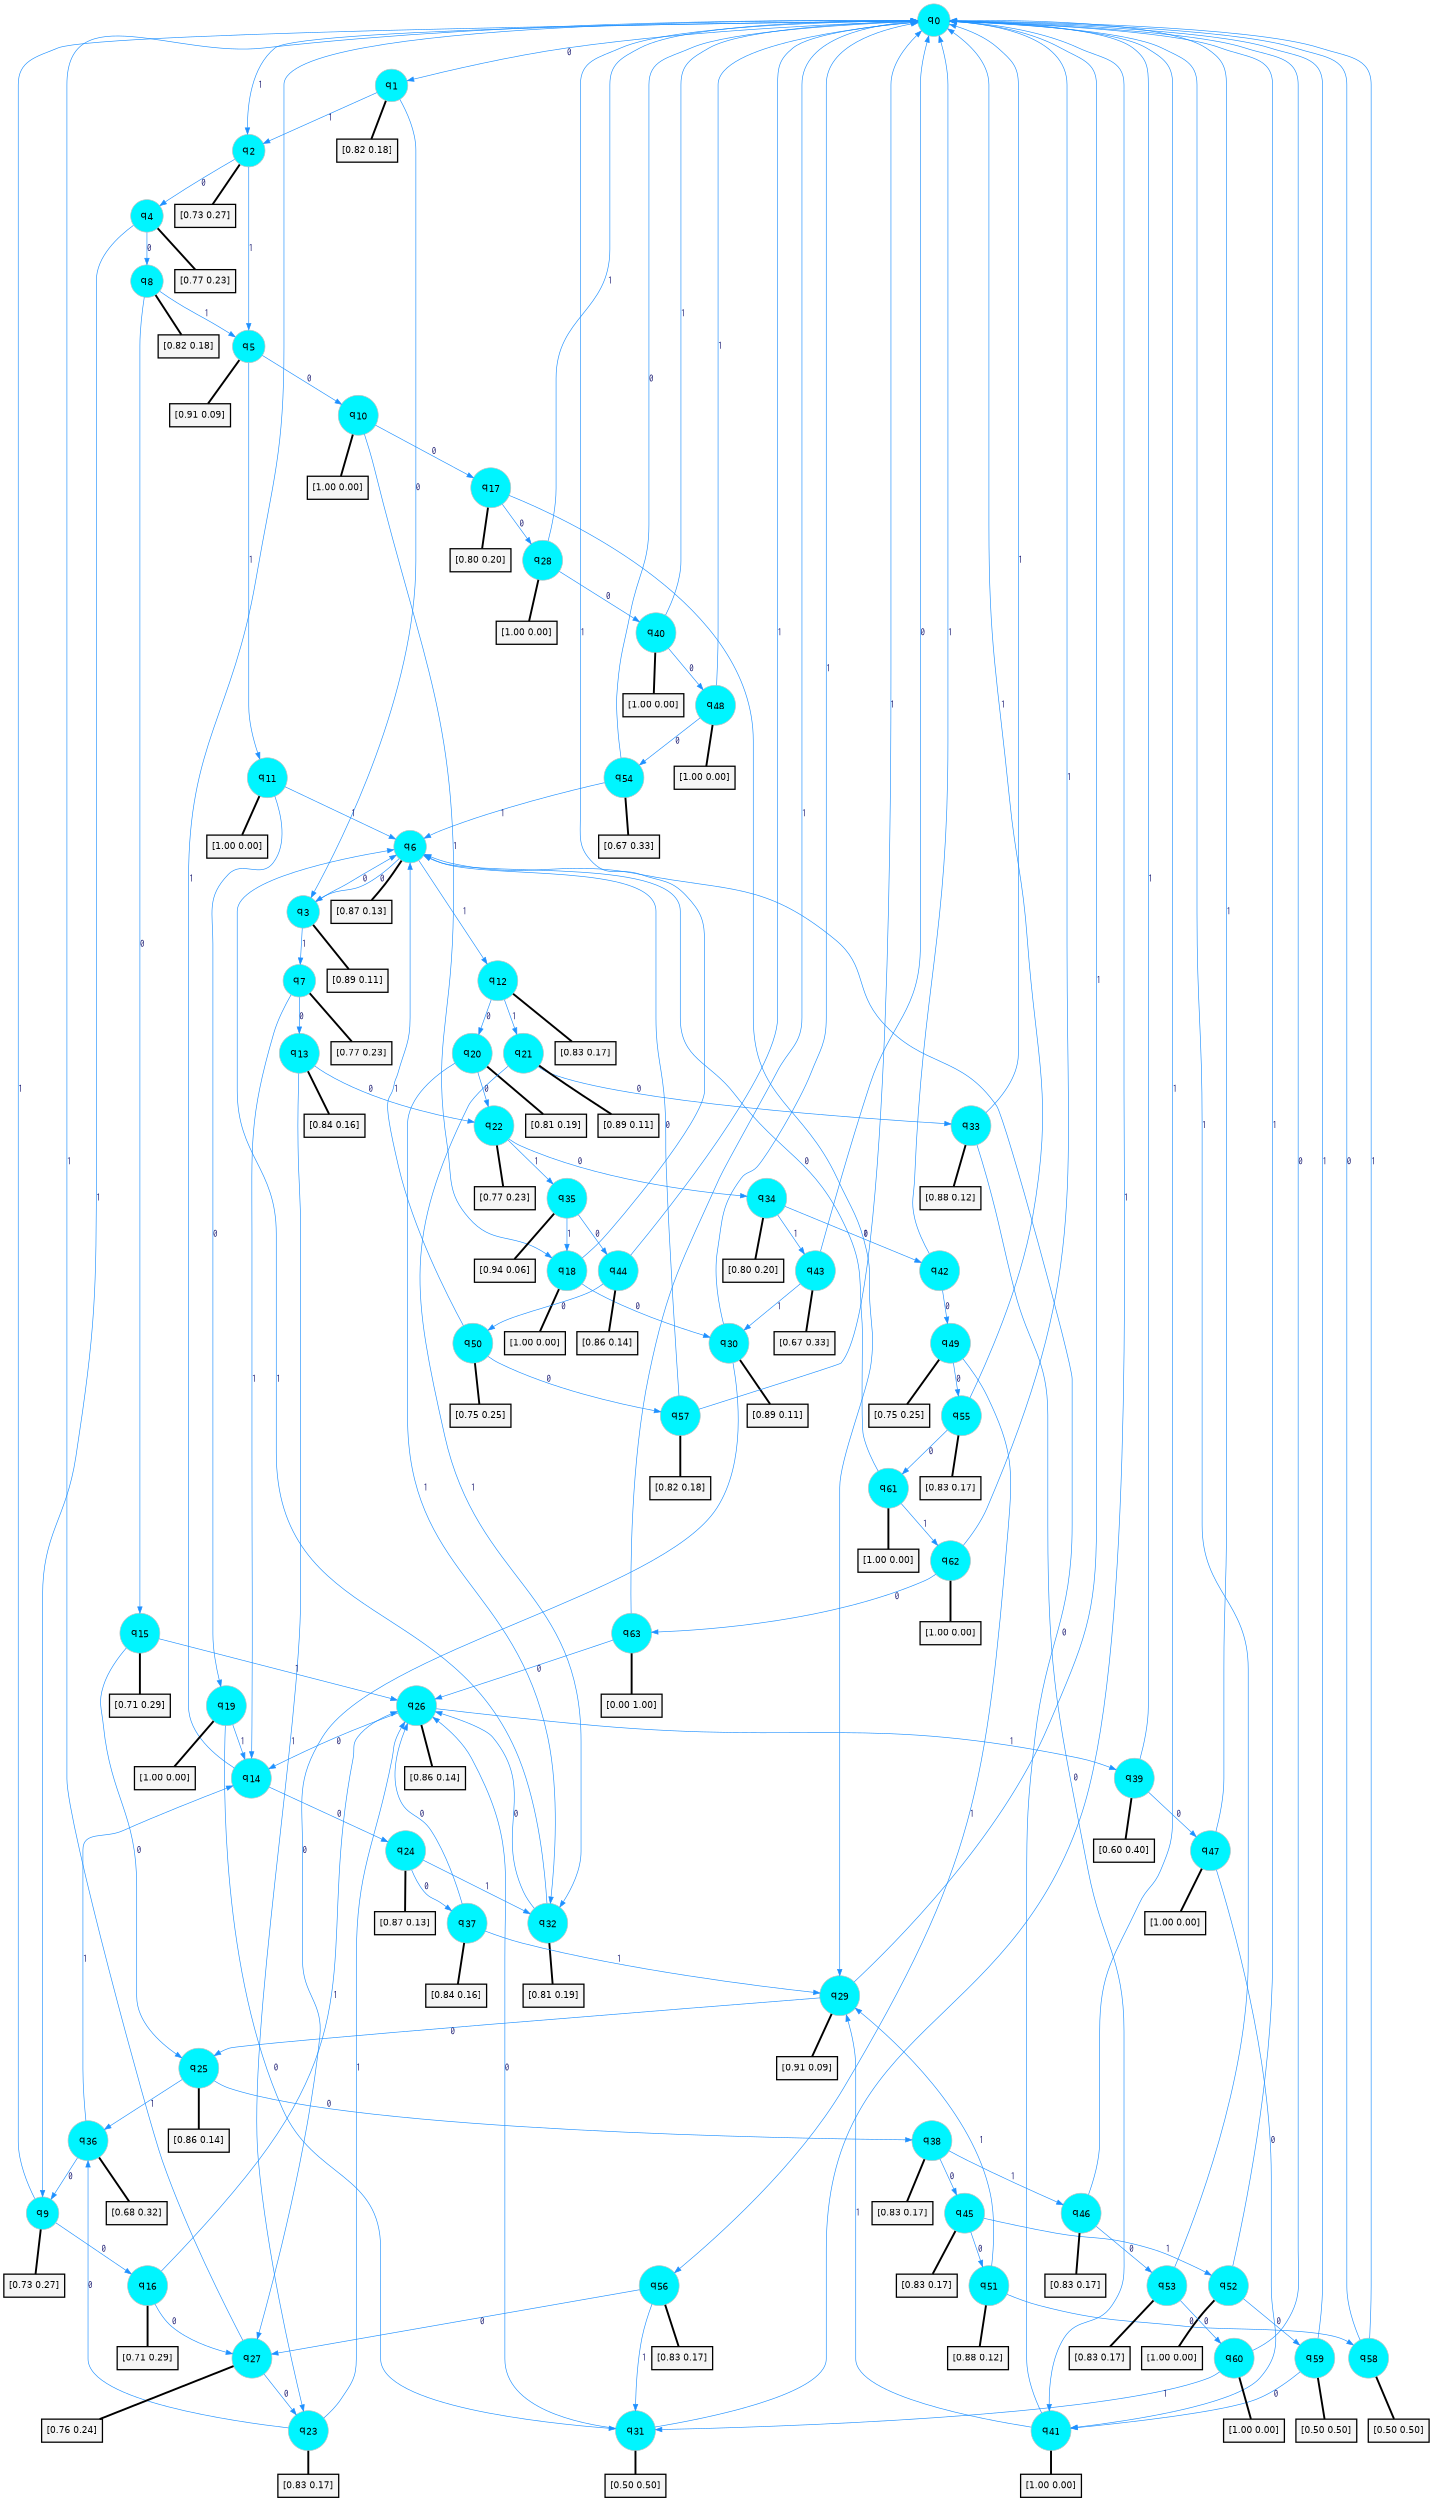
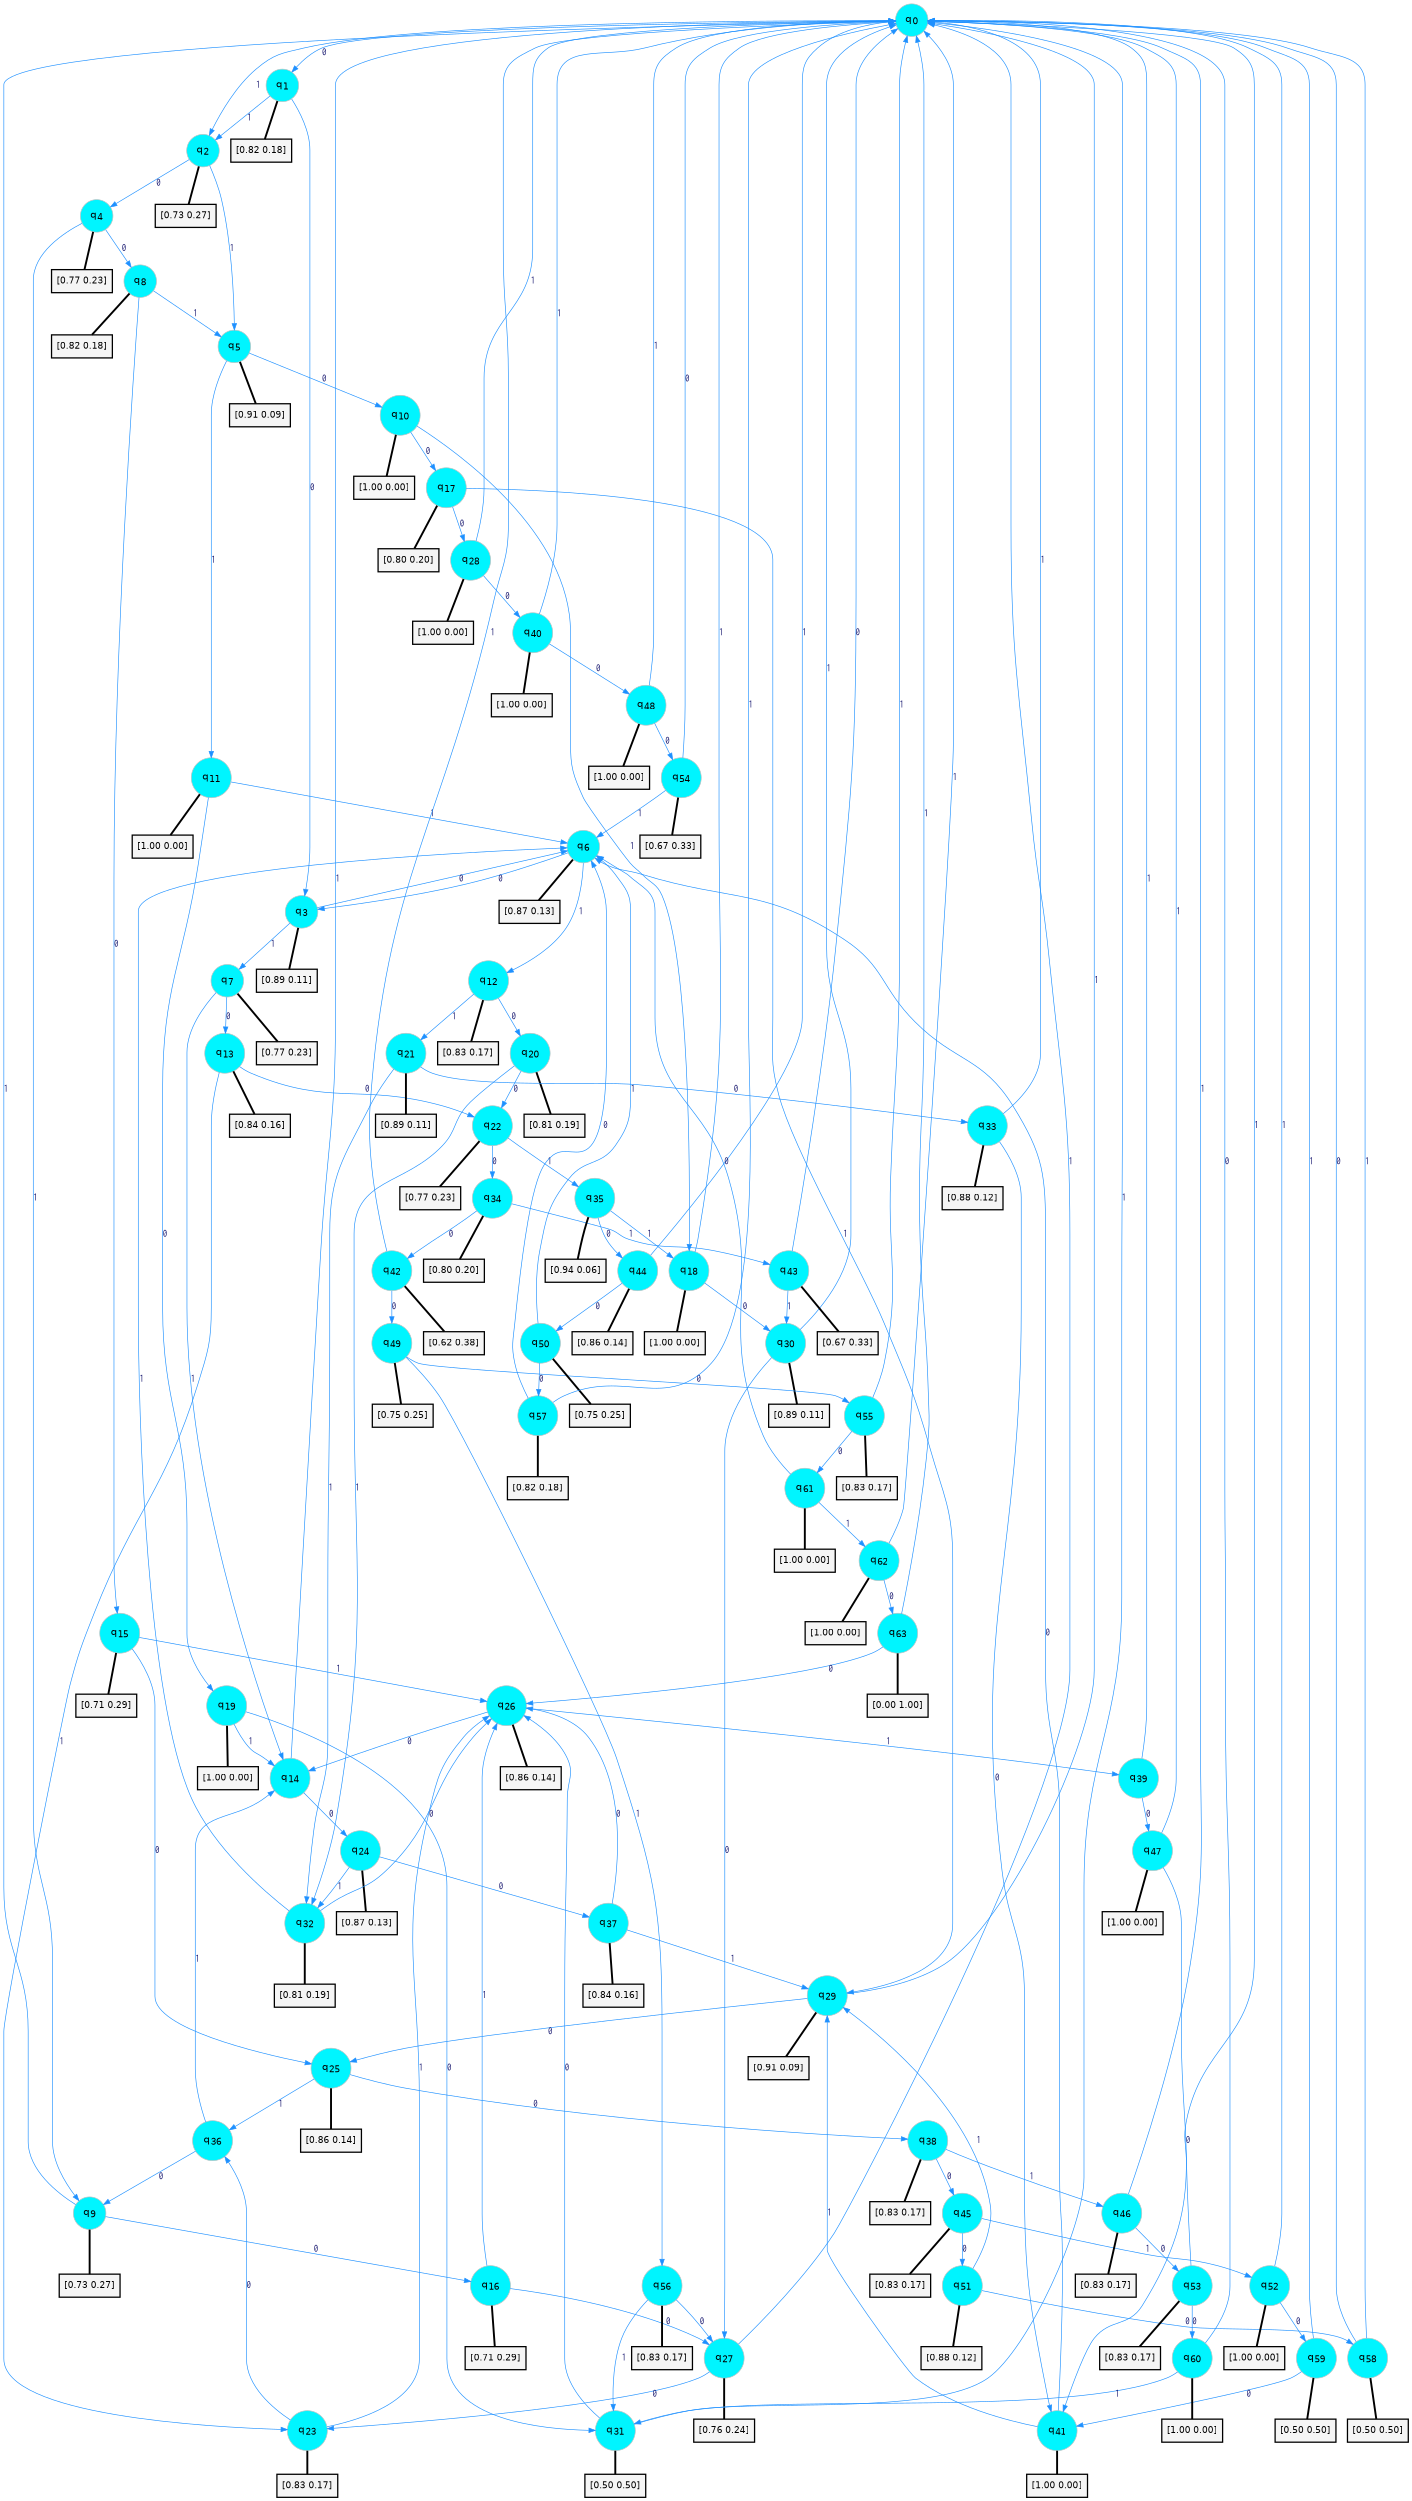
none -> (454, 1343)
(1124, 1851) -> none
(137, 2213) -> none
